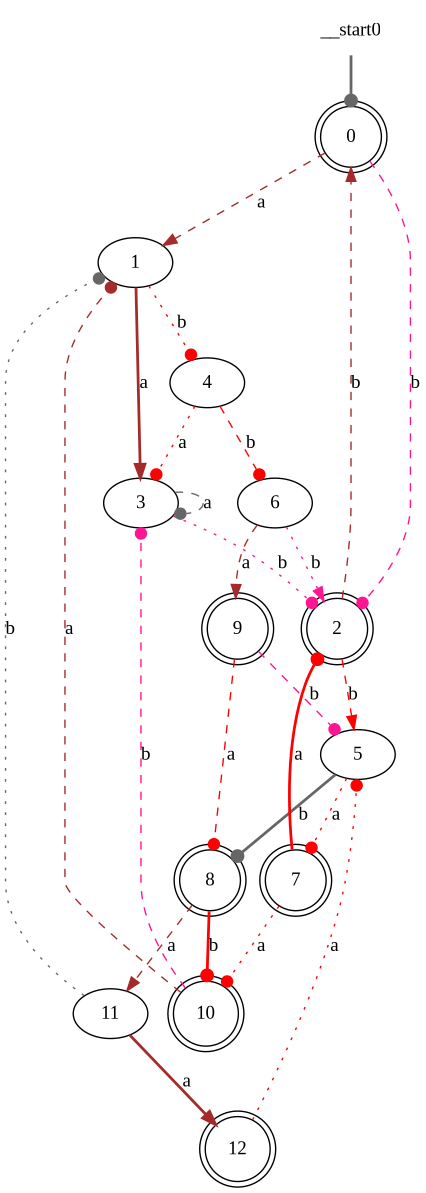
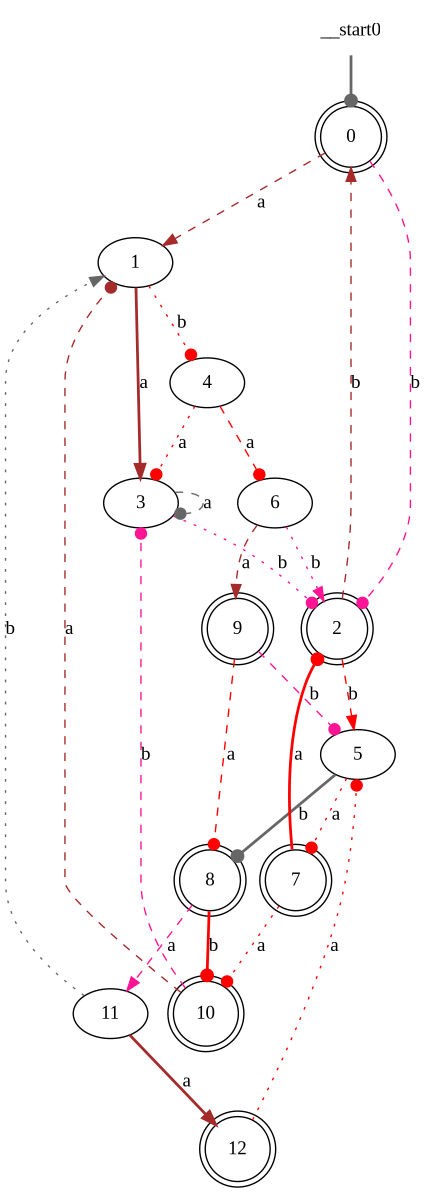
(251, 443) -> (251, 443)
(6, 634) -> (6, 634)
(165, 940) -> (165, 940)
